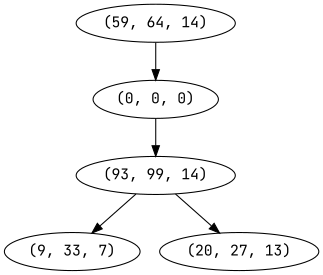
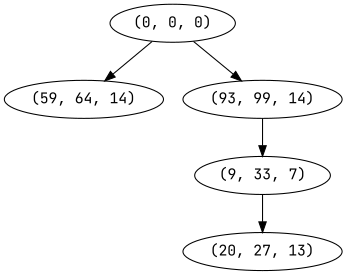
(156, 56) -> (133, 58)
(193, 210) -> (263, 208)
